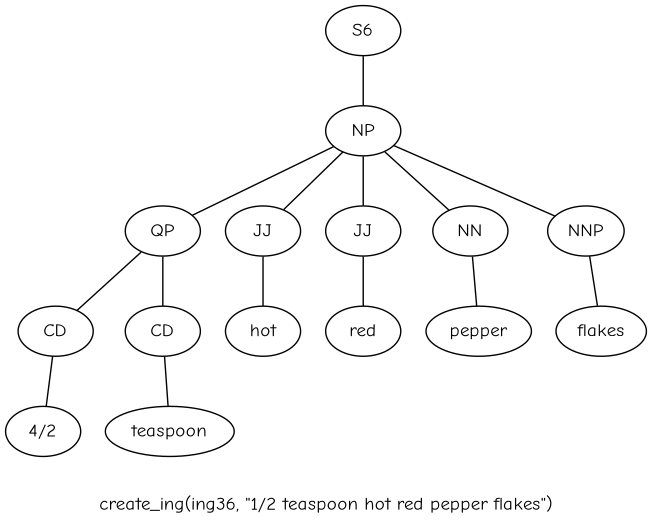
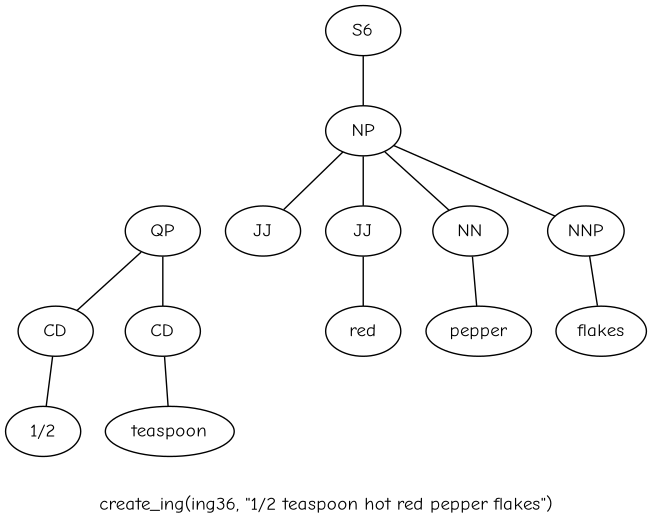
(263, 181) -> none
(263, 331) -> none
(43, 431) -> (43, 431)
